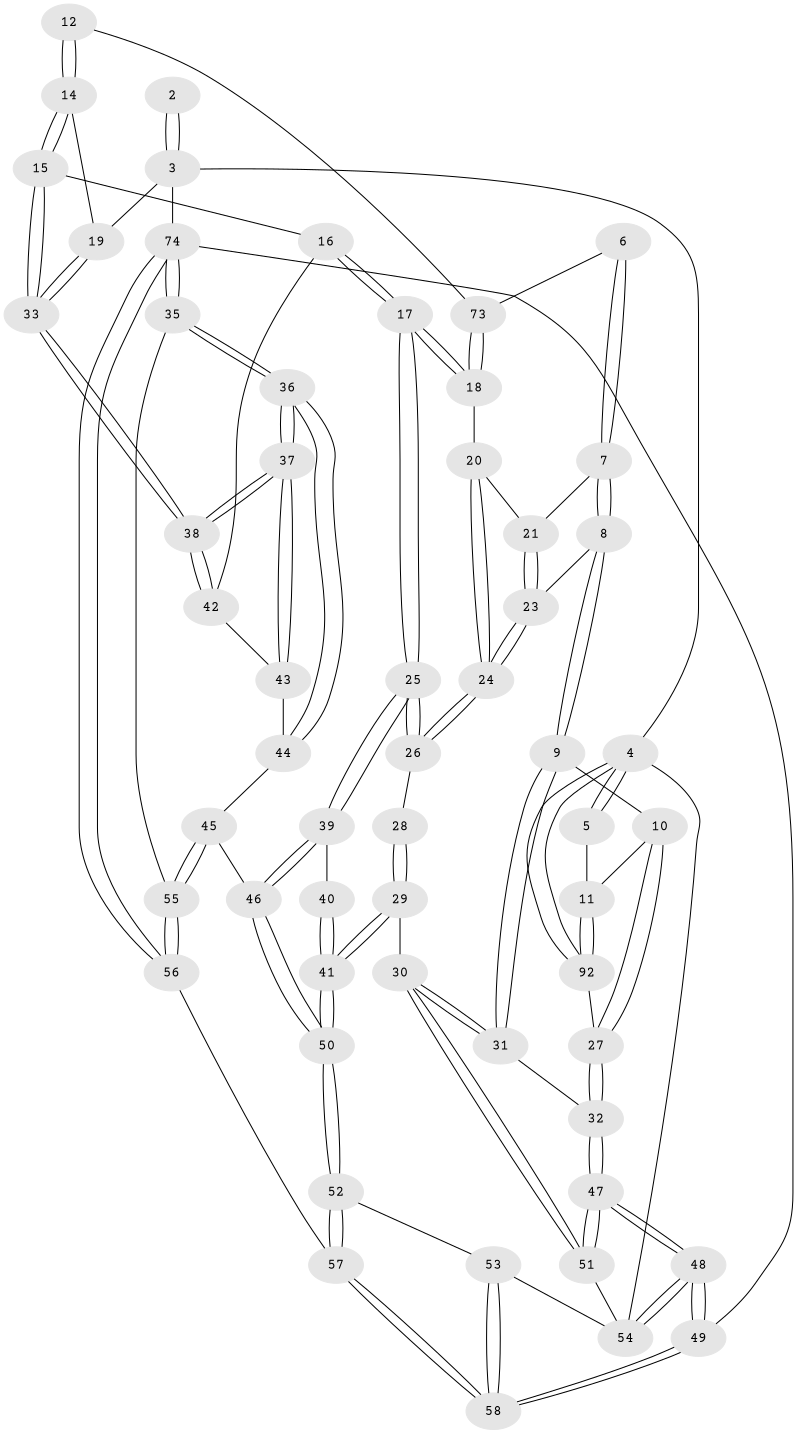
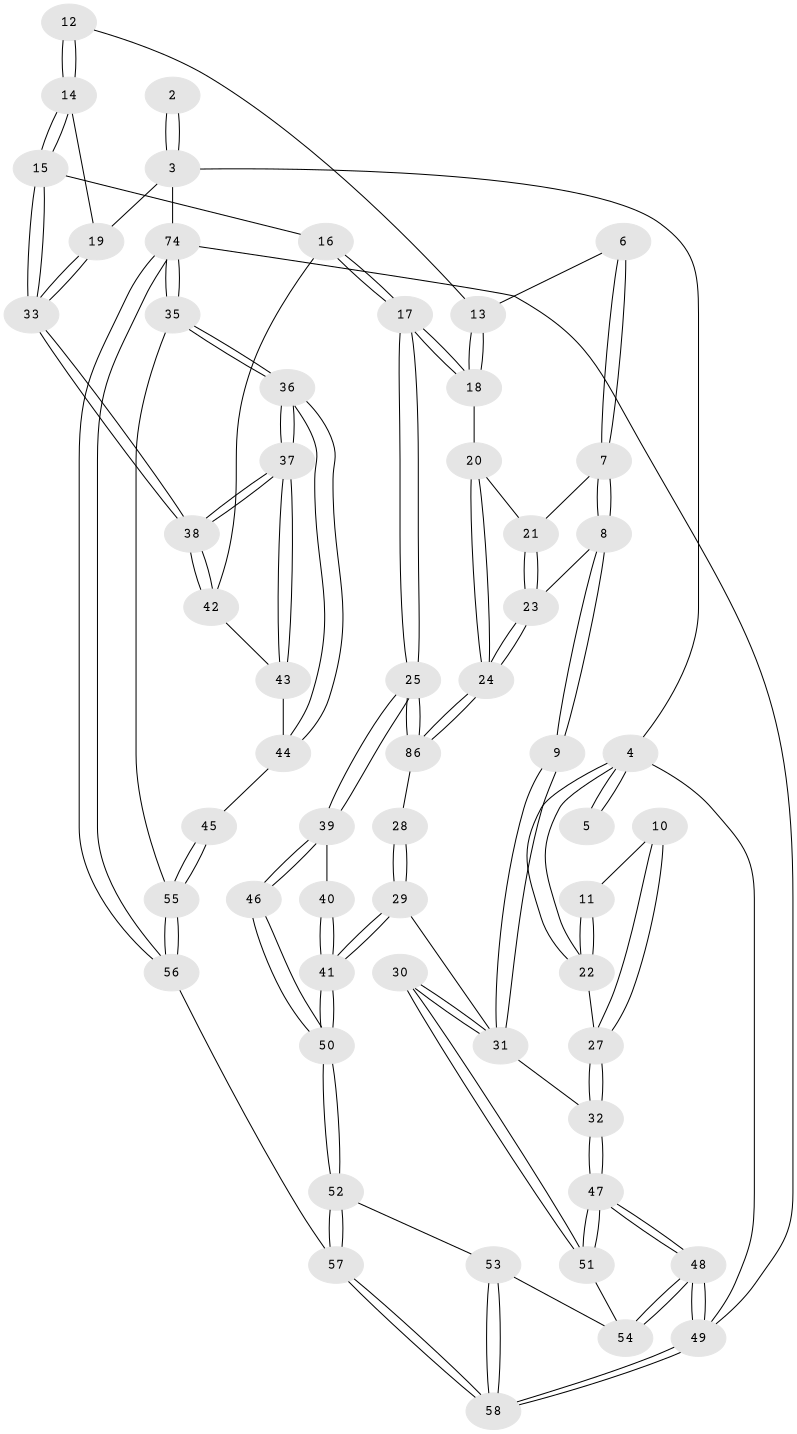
(478, 315) -> (478, 315)
(413, 753) -> (413, 753)
(620, 798) -> none
(232, 863) -> none
(587, 863) -> none
(400, 936) -> (450, 973)
(587, 973) -> (587, 973)
(676, 1033) -> (754, 1026)
